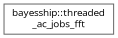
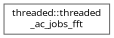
(59, 19) -> (57, 19)
